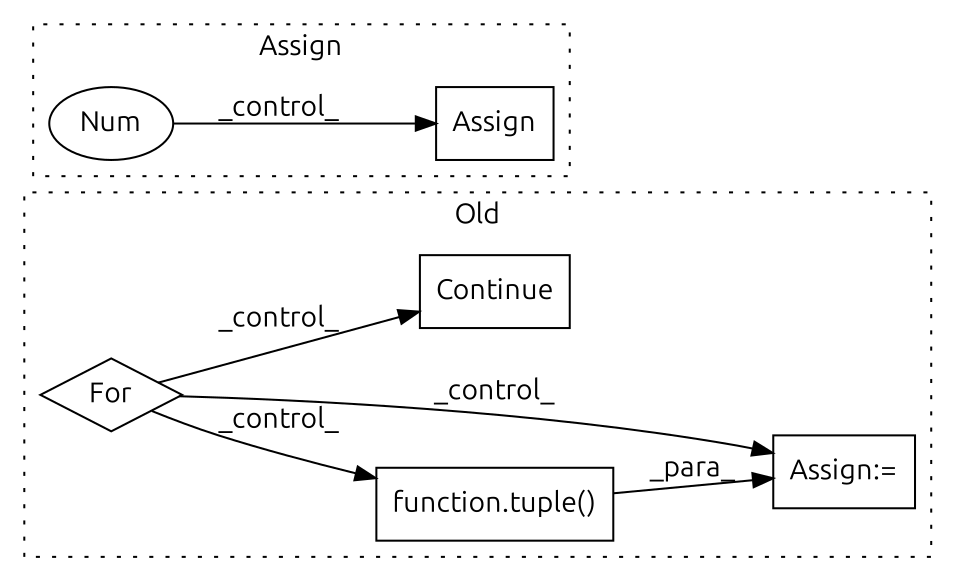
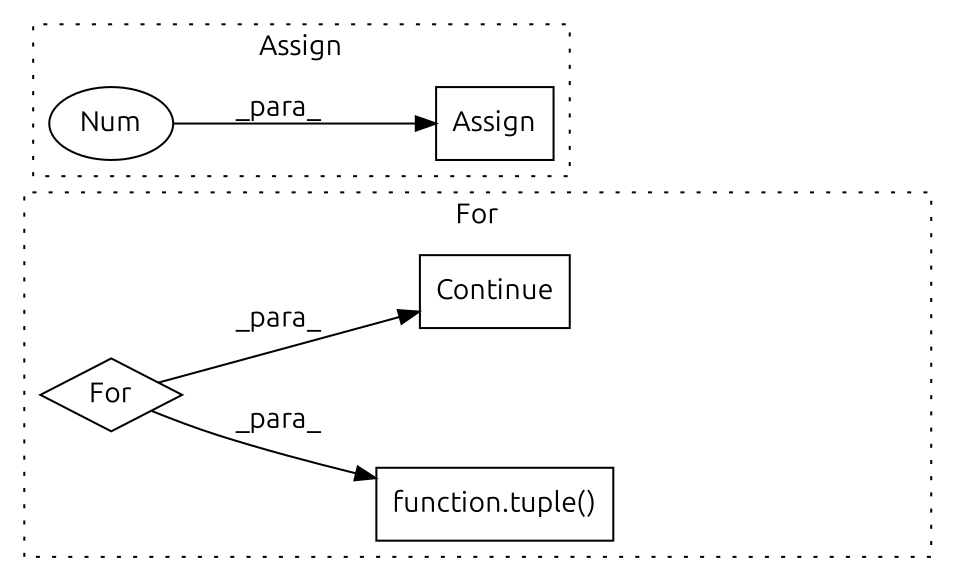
(279, 108) -> (279, 108)
(478, 216) -> (478, 216)
(279, 319) -> (279, 319)
(279, 420) -> (279, 420)
(844, 472) -> none
